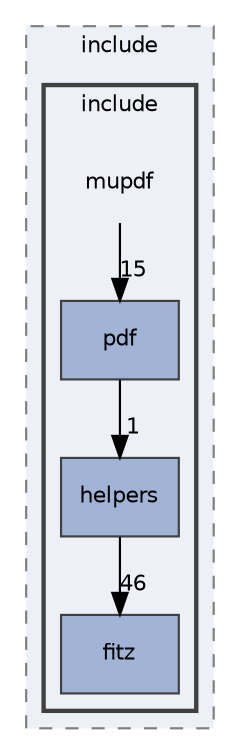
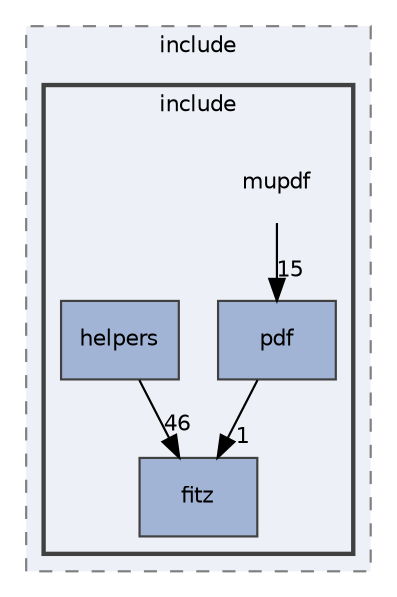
(120, 408) -> (243, 409)
